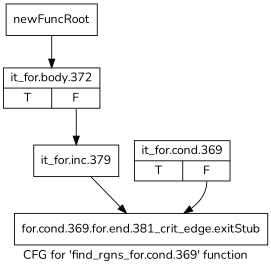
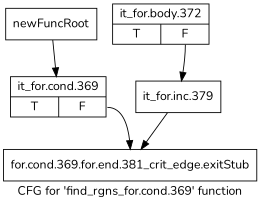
(52, 47) -> (54, 54)
